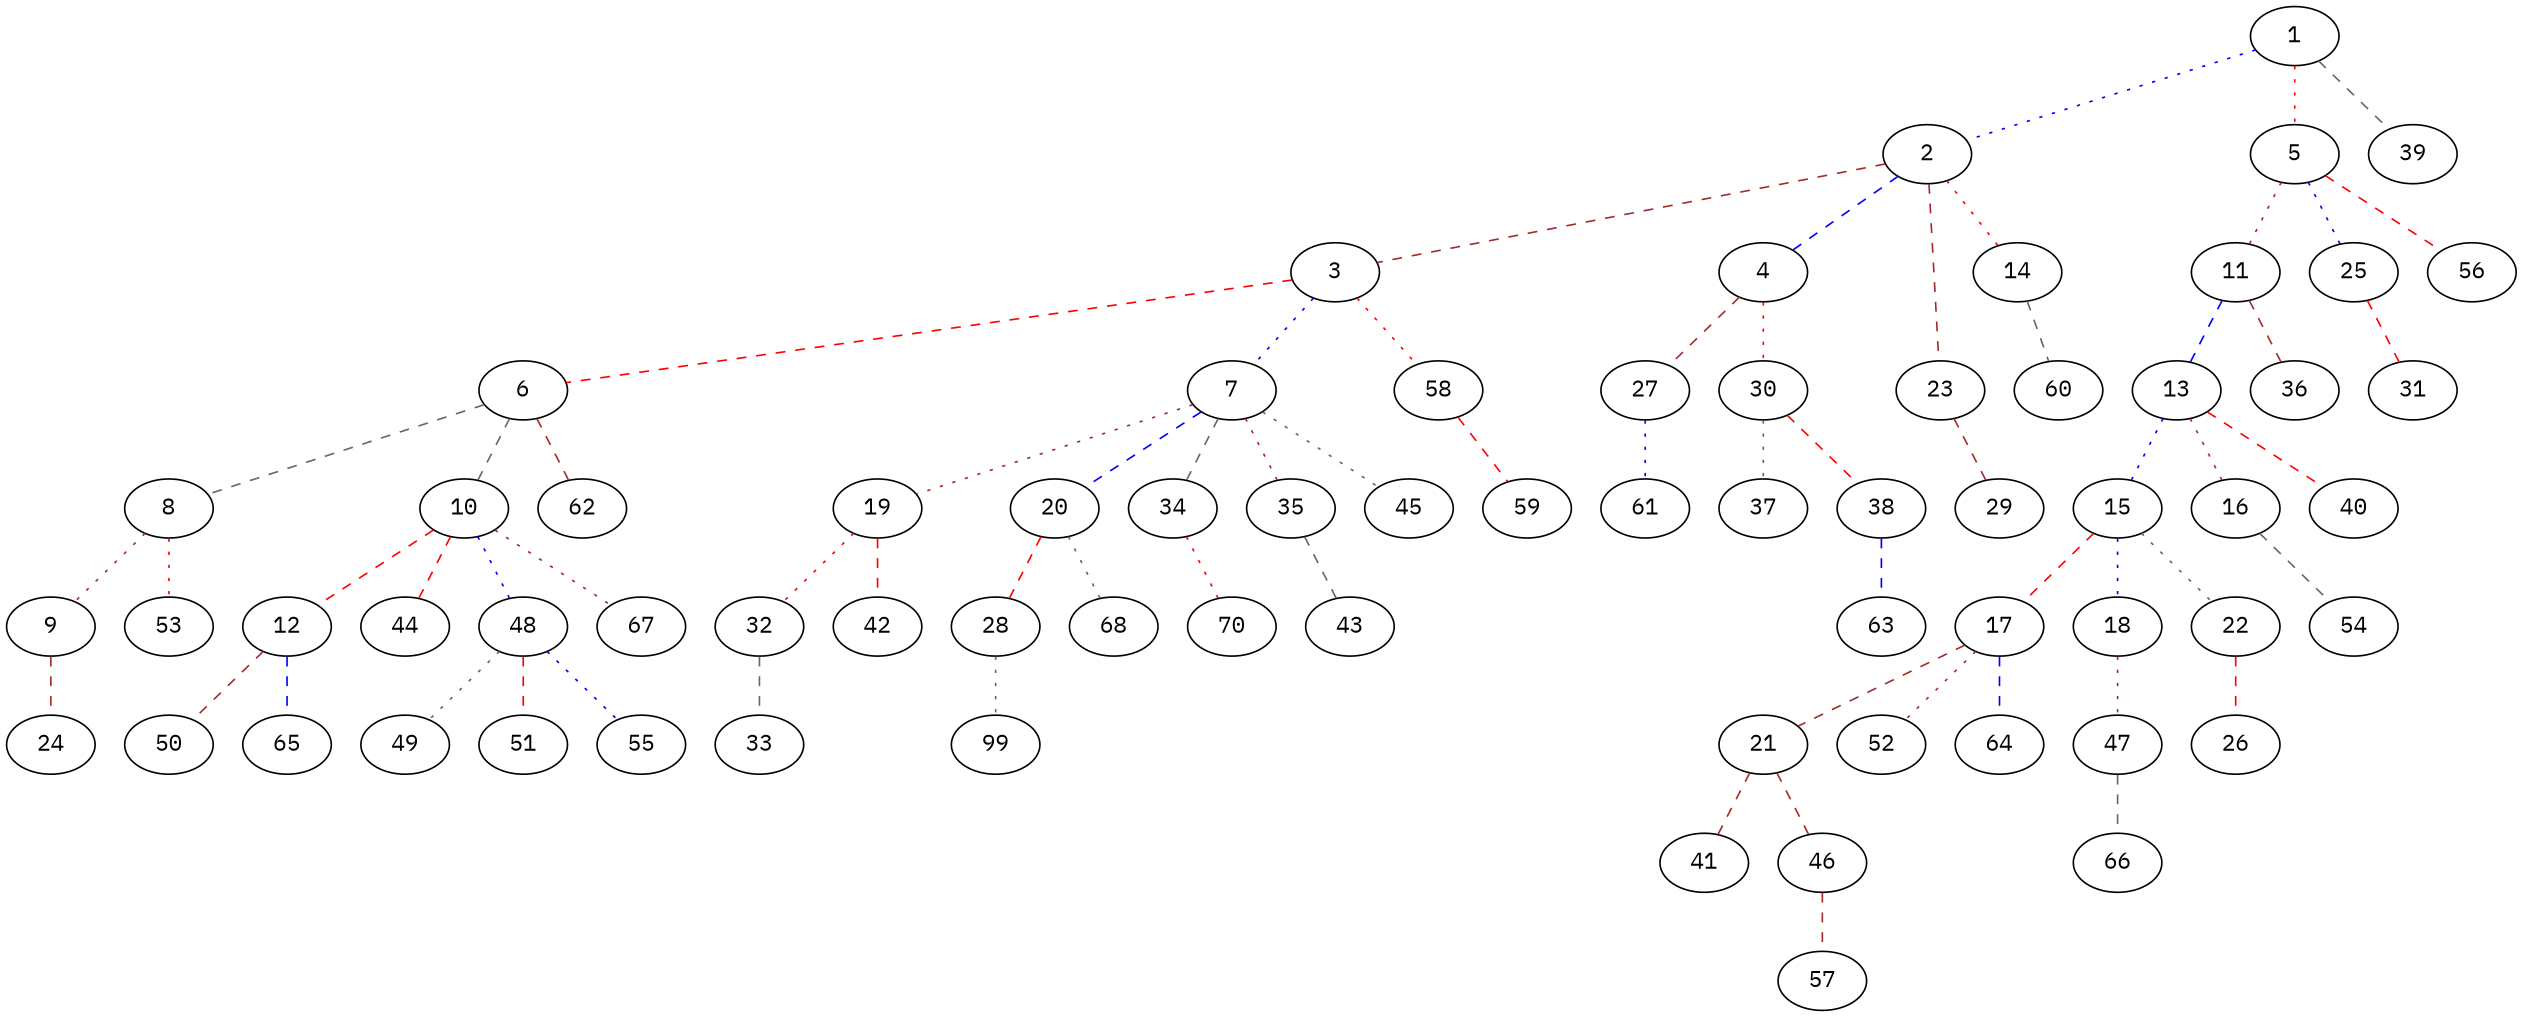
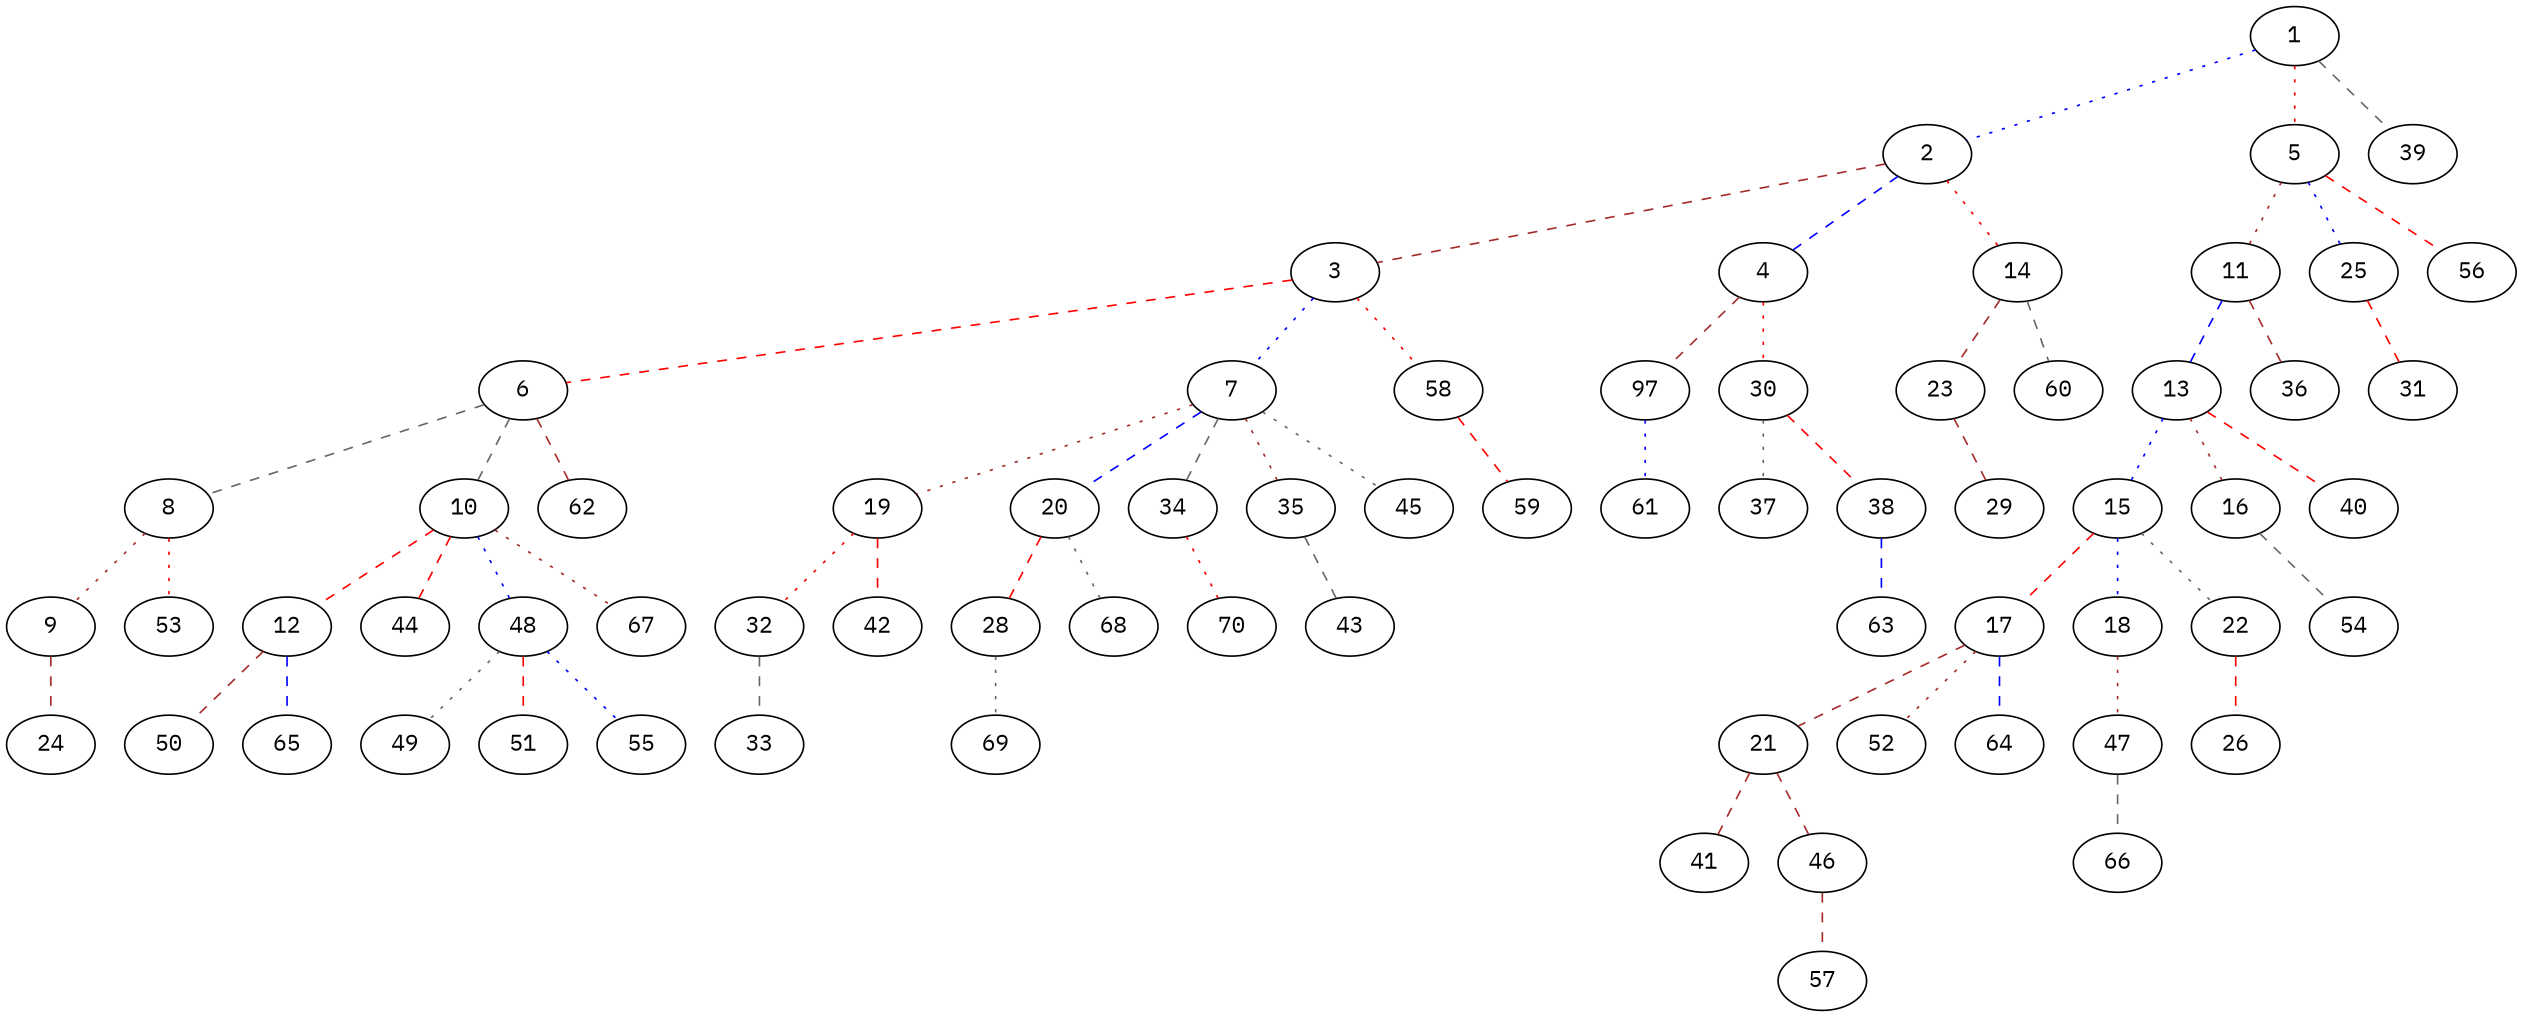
(1934, 272) -> (1979, 331)
(1645, 390) -> (1645, 390)
(996, 745) -> (996, 745)
